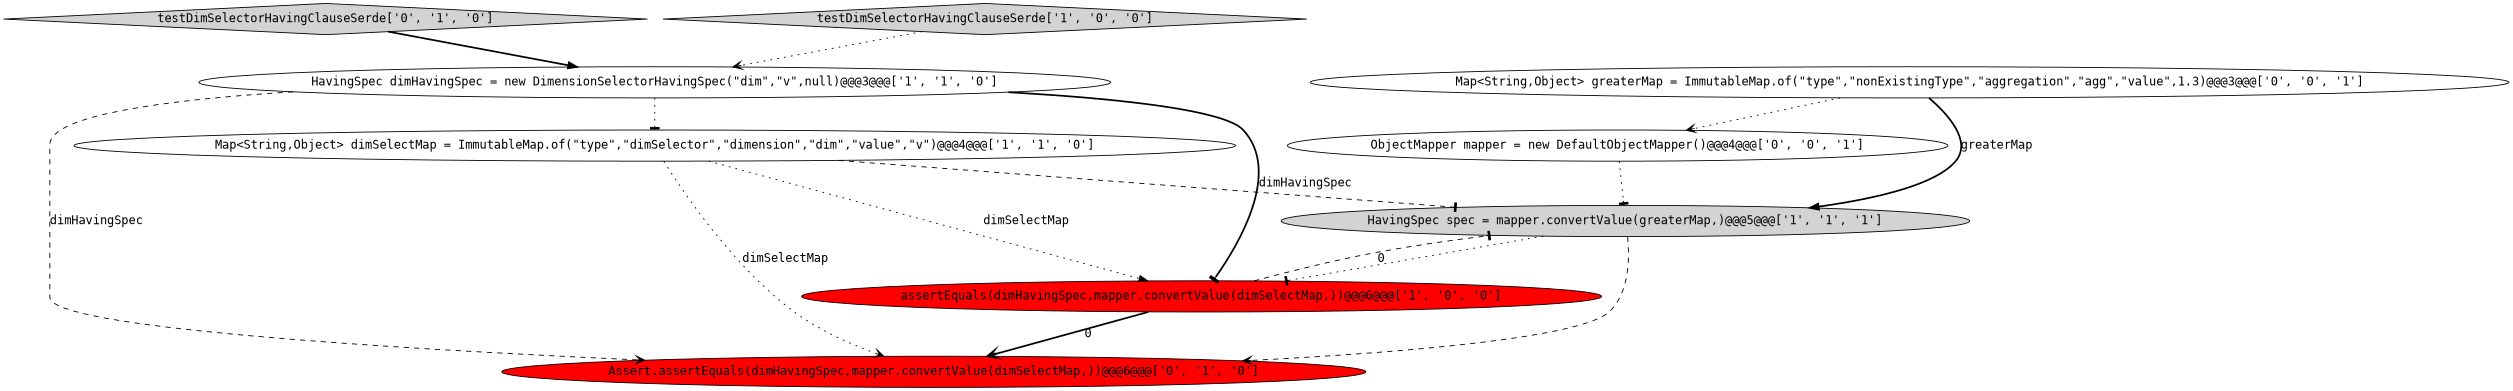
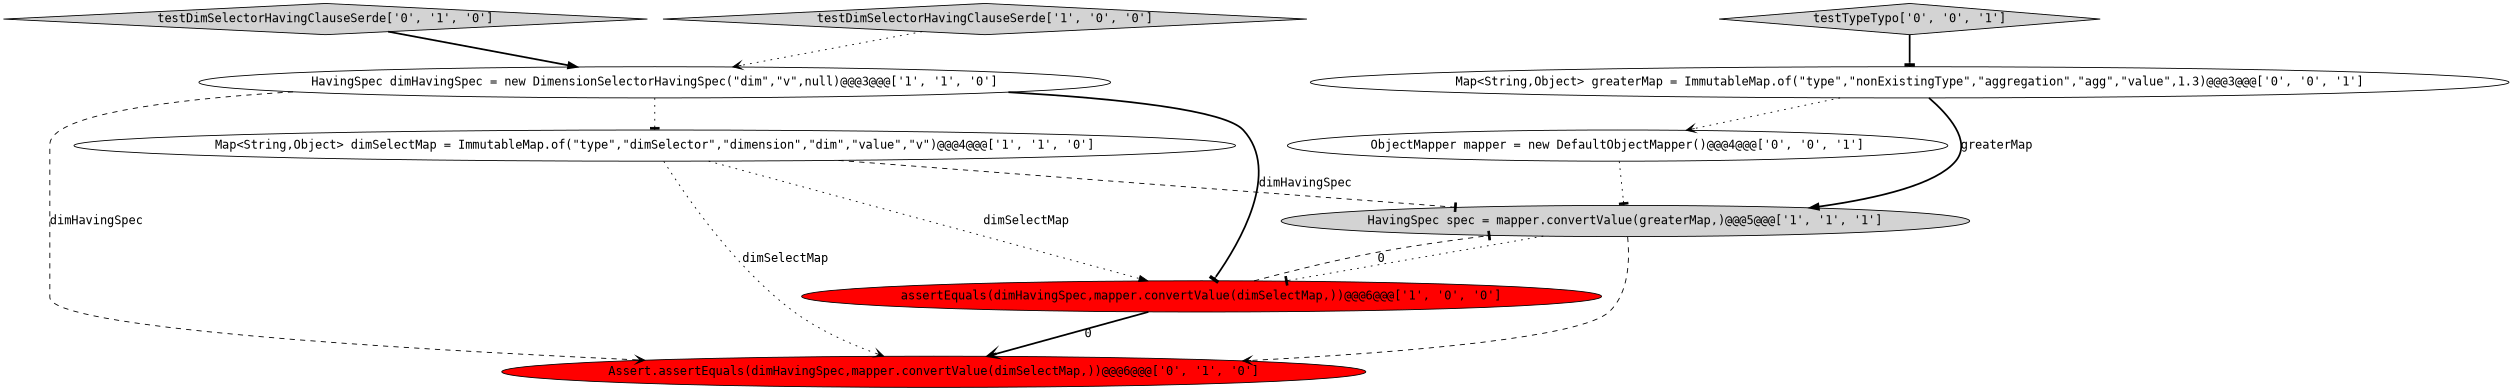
none -> (1910, 19)
